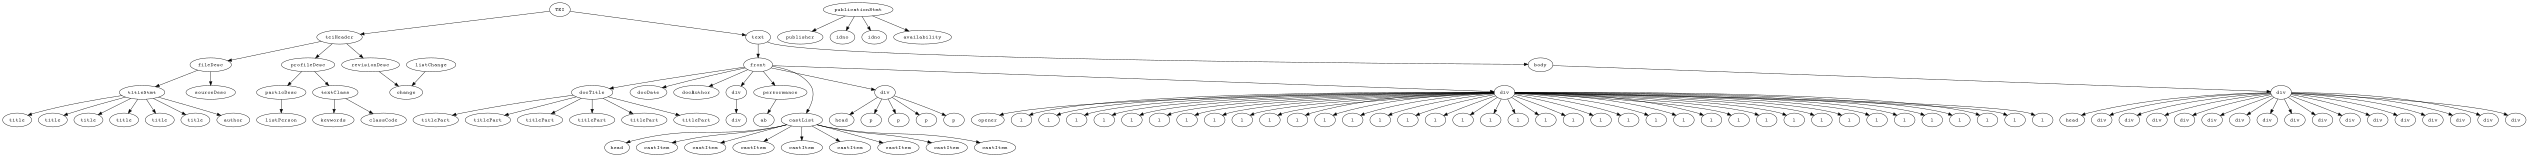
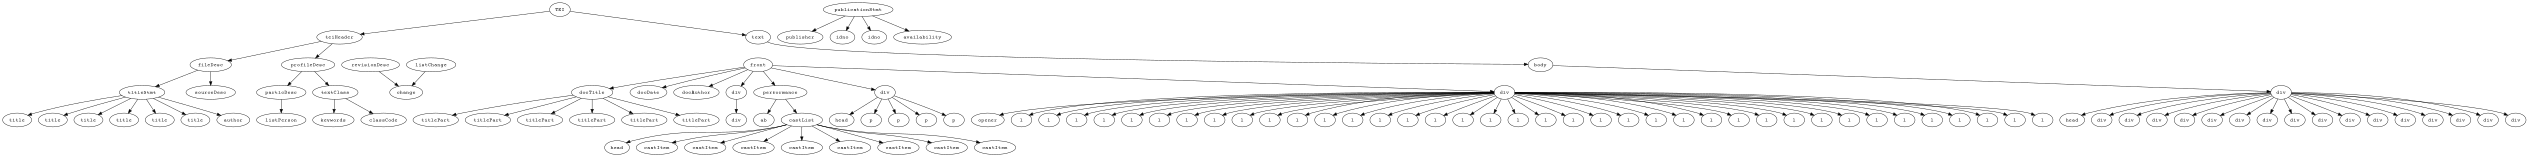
(758, 49) -> none
(353, 50) -> none
(804, 79) -> (790, 105)
